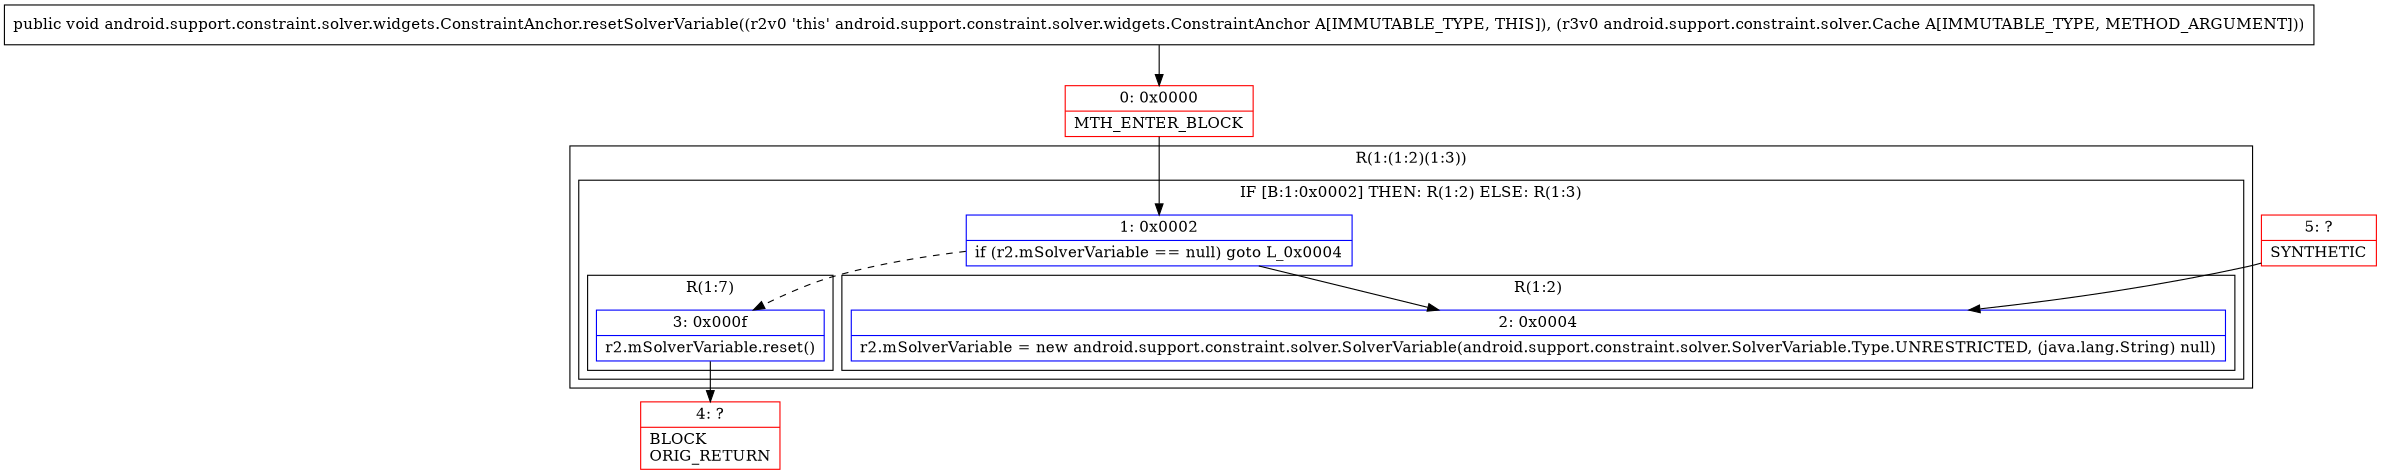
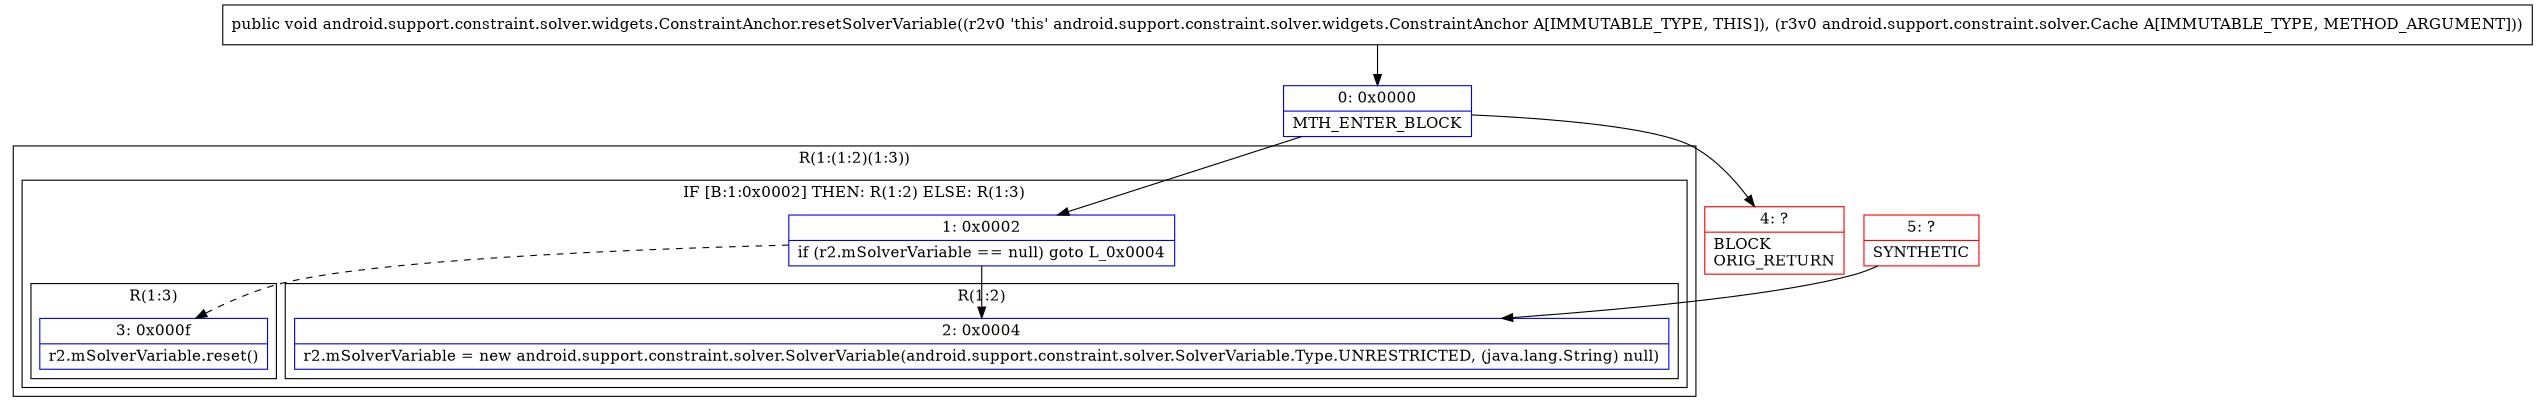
(1159, 111) -> (1378, 111)
(710, 288) -> (154, 296)
(710, 376) -> (1621, 128)
